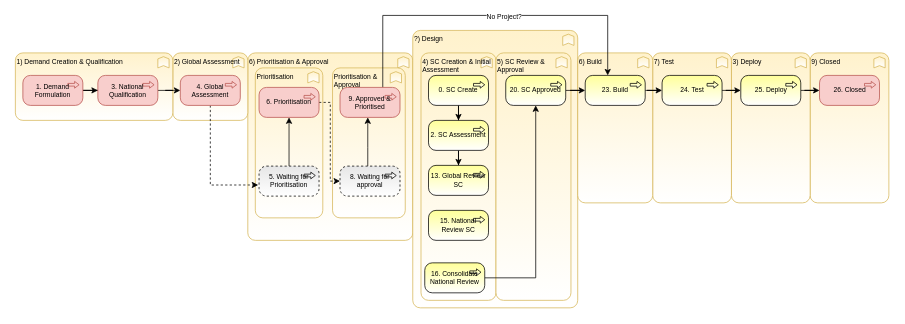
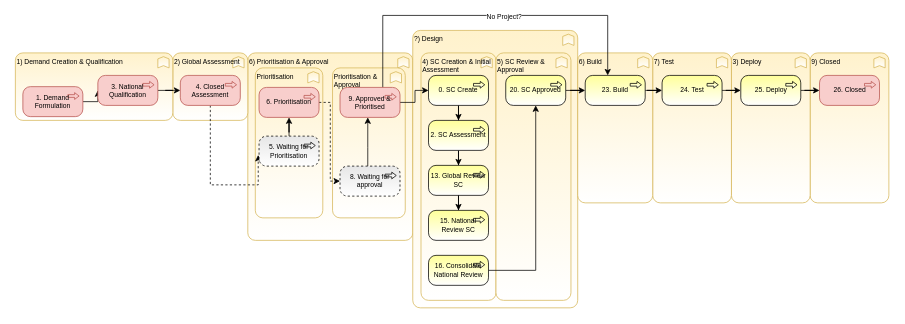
(53, 90) -> (53, 102)
(210, 90) -> (210, 90)
none -> (408, 102)
(289, 181) -> (289, 151)
none -> (459, 205)
(455, 278) -> (459, 270)
